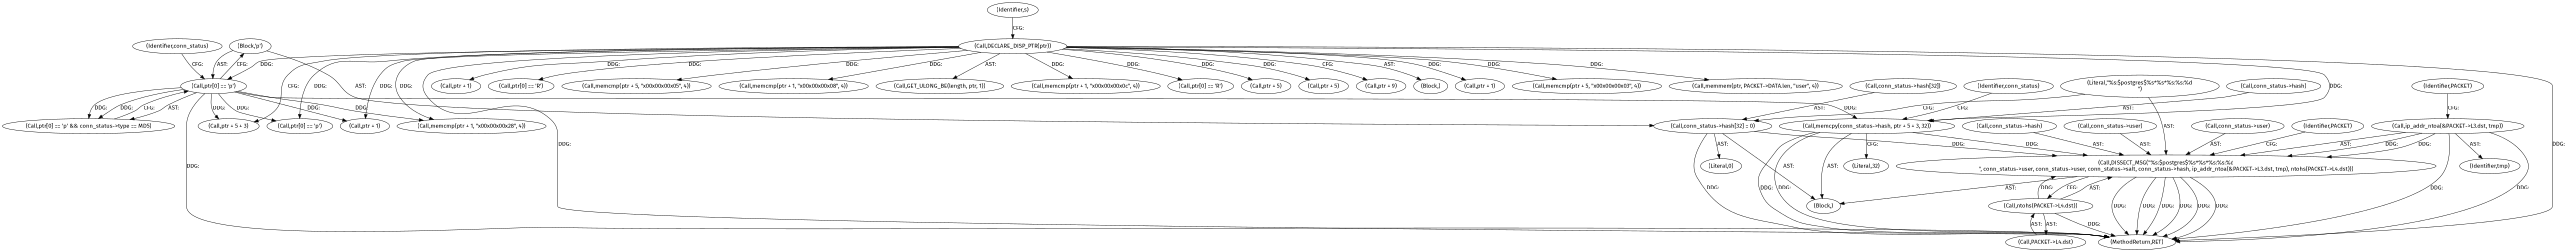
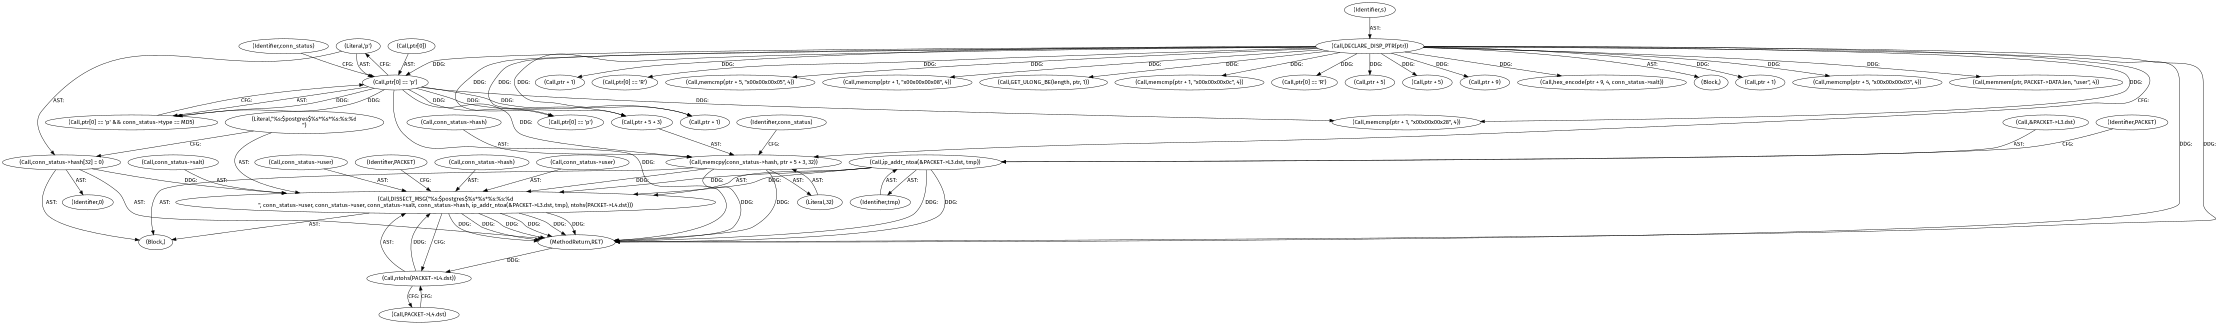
(1019, 28) -> (1376, 28)
(250, 46) -> (358, 46)
none -> (412, 46)
(992, 64) -> (1233, 64)
(1329, 64) -> (1443, 64)
none -> (1602, 82)
(294, 86) -> (505, 82)
(1903, 86) -> none
(2337, 86) -> (2144, 101)
none -> (2046, 122)
none -> (694, 141)
(1873, 144) -> (799, 181)
none -> (173, 162)
(1721, 166) -> (88, 202)
none -> (810, 180)
none -> (884, 181)
(1714, 188) -> (140, 202)
(2037, 224) -> (428, 297)
(2052, 224) -> (415, 297)
(2083, 225) -> (501, 260)
